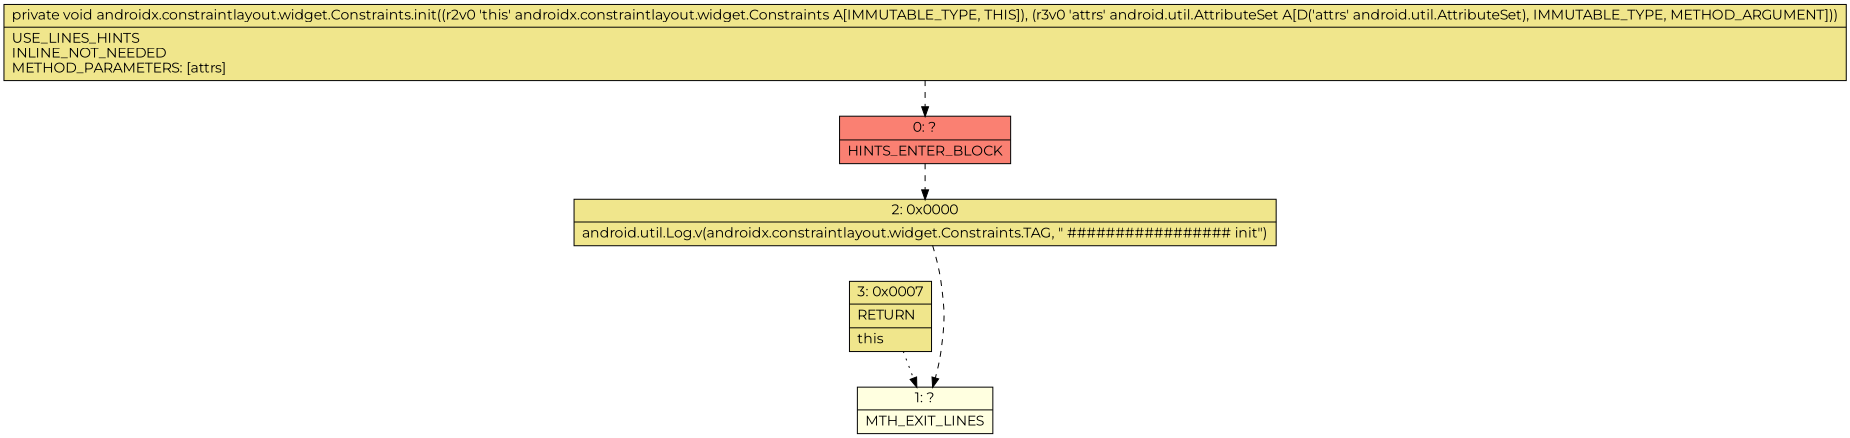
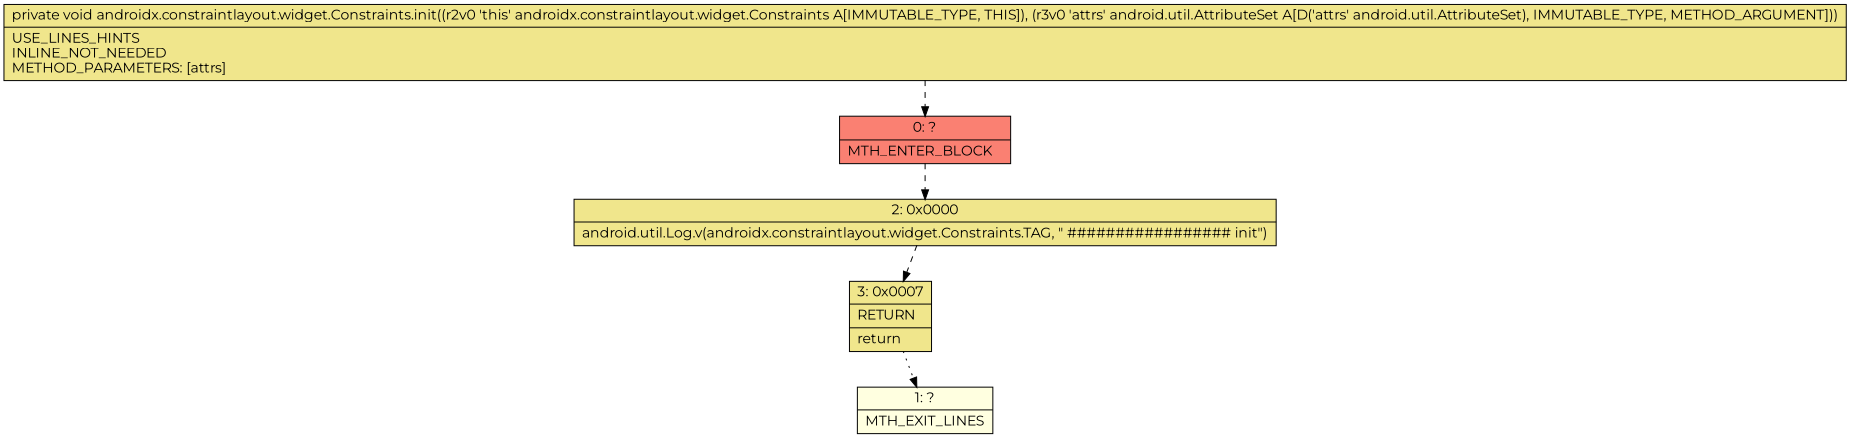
(925, 151) -> (920, 151)
(944, 311) -> (912, 259)
(871, 339) -> (880, 339)
